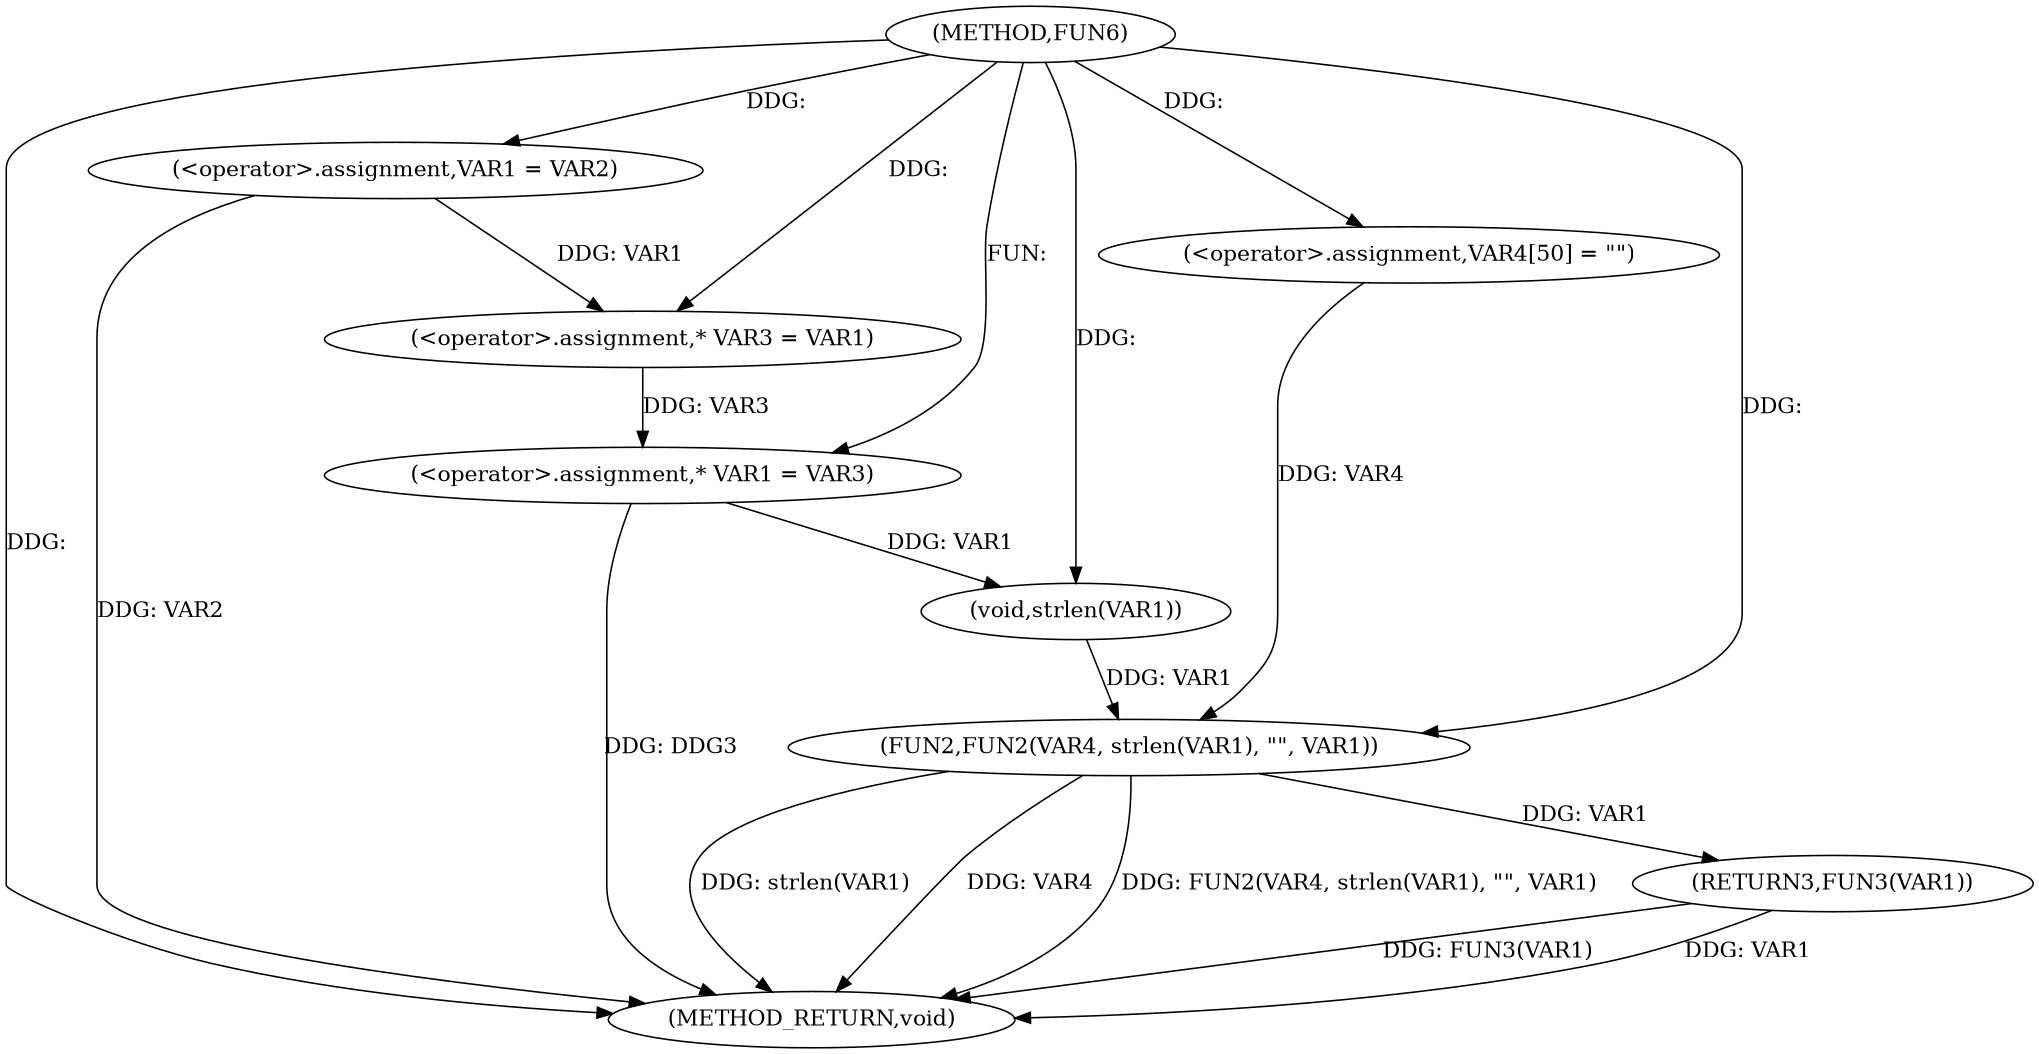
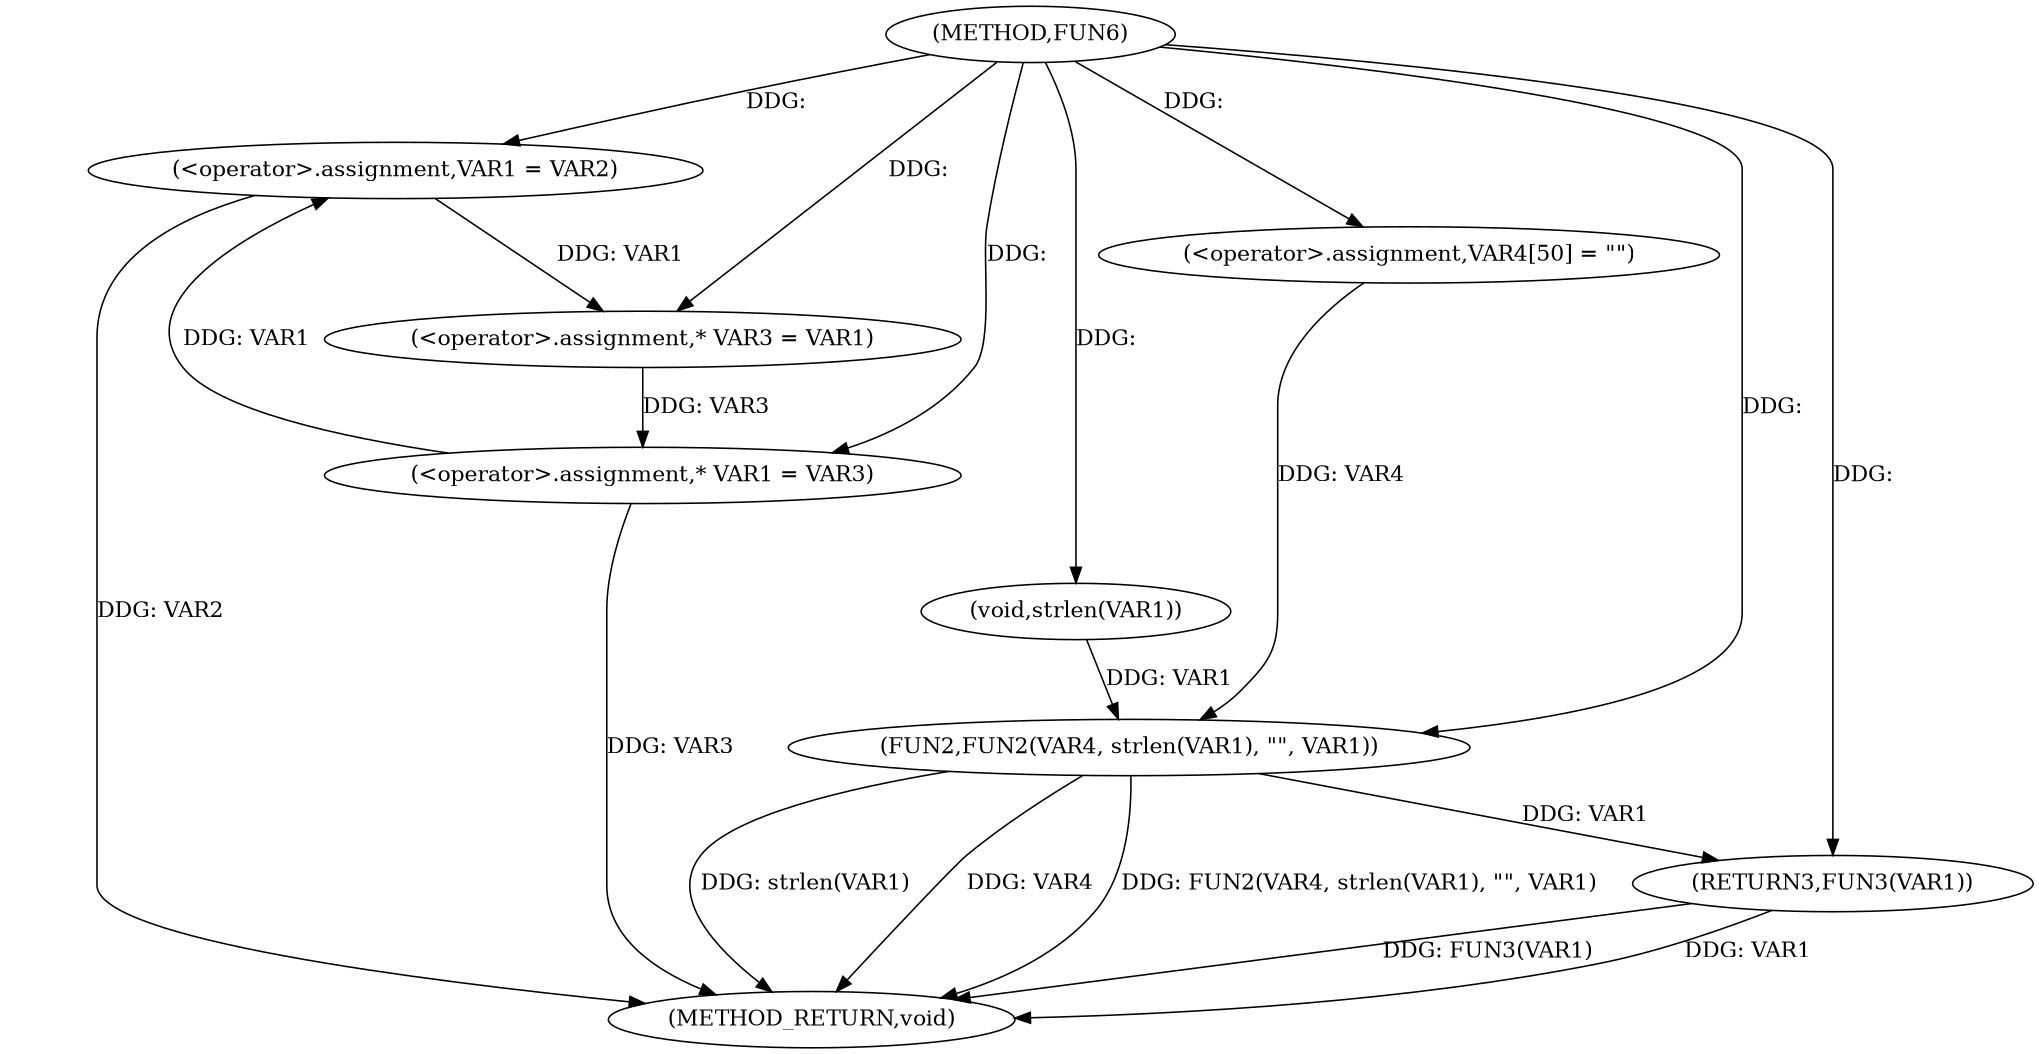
(1020, 255) -> (1020, 255)
(6, 379) -> (1827, 162)
(856, 542) -> (199, 382)
(671, 748) -> (671, 748)
